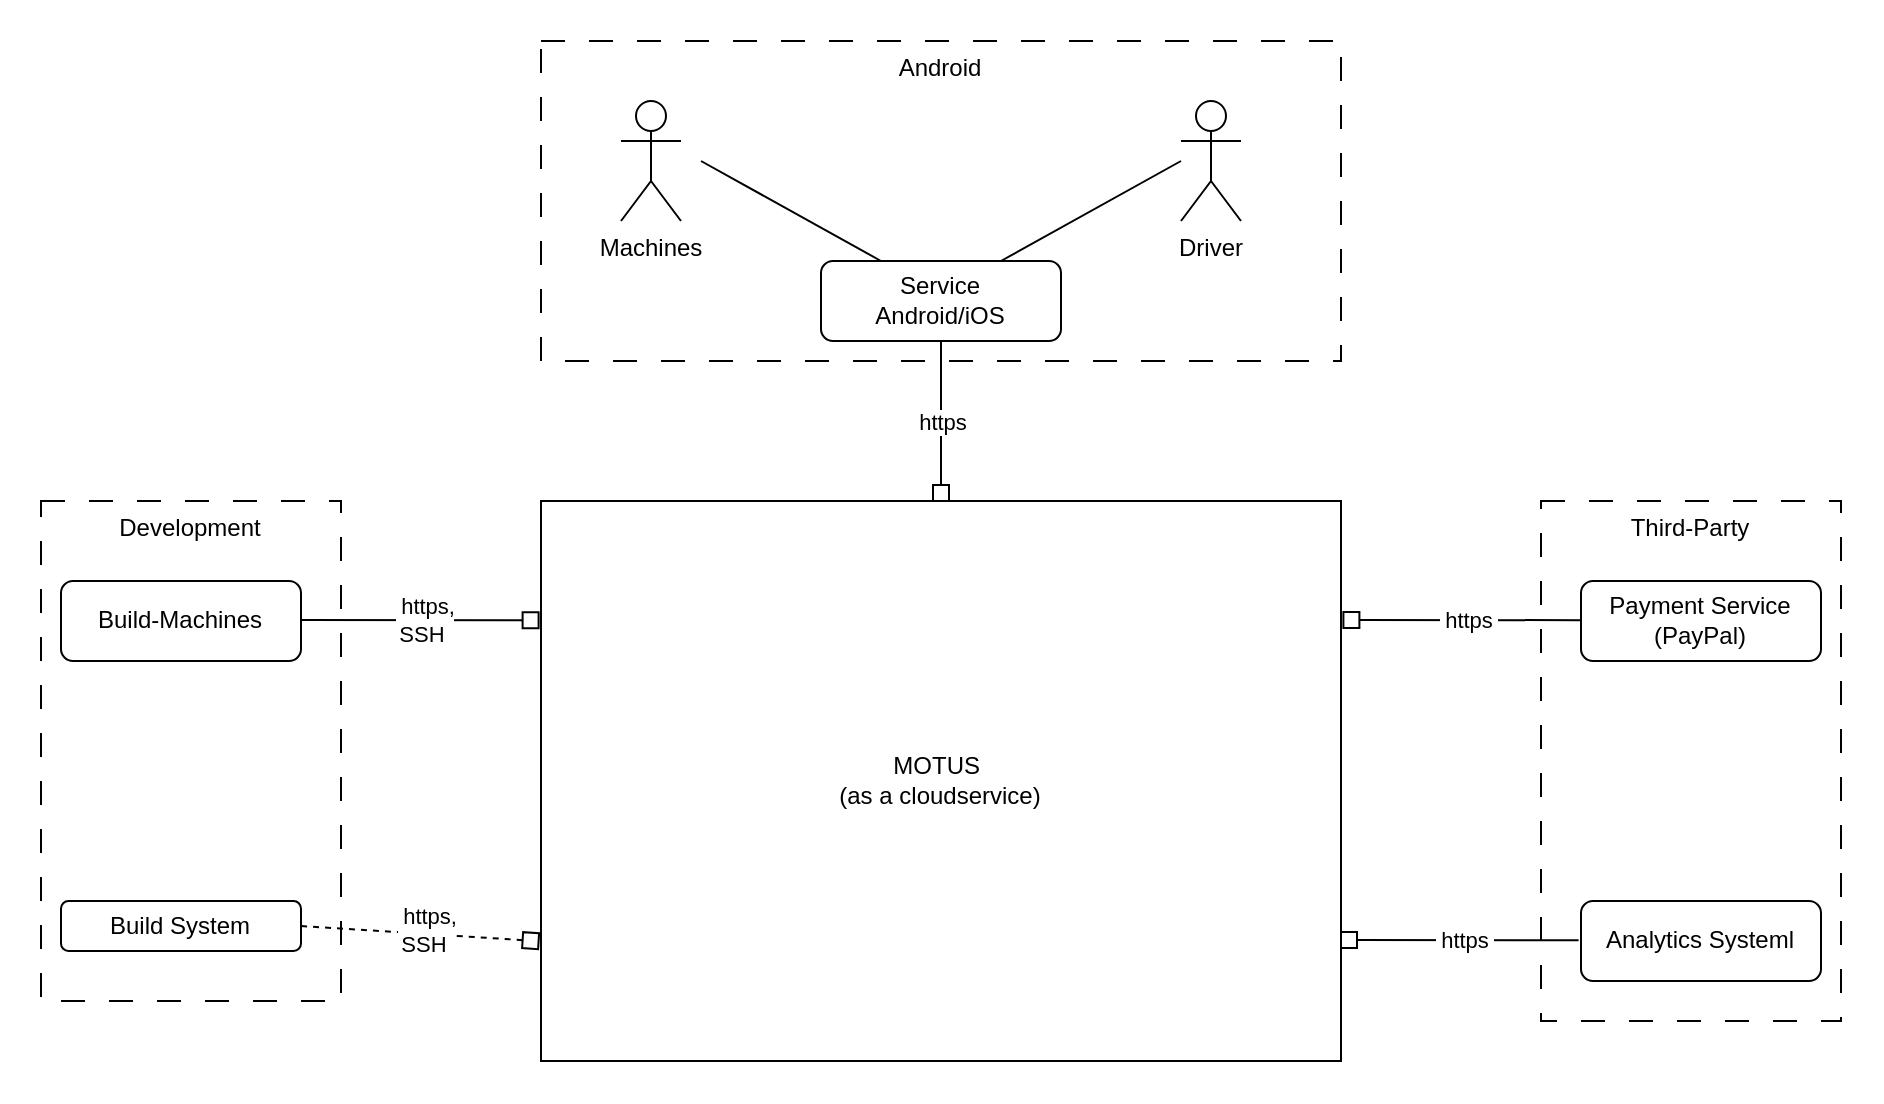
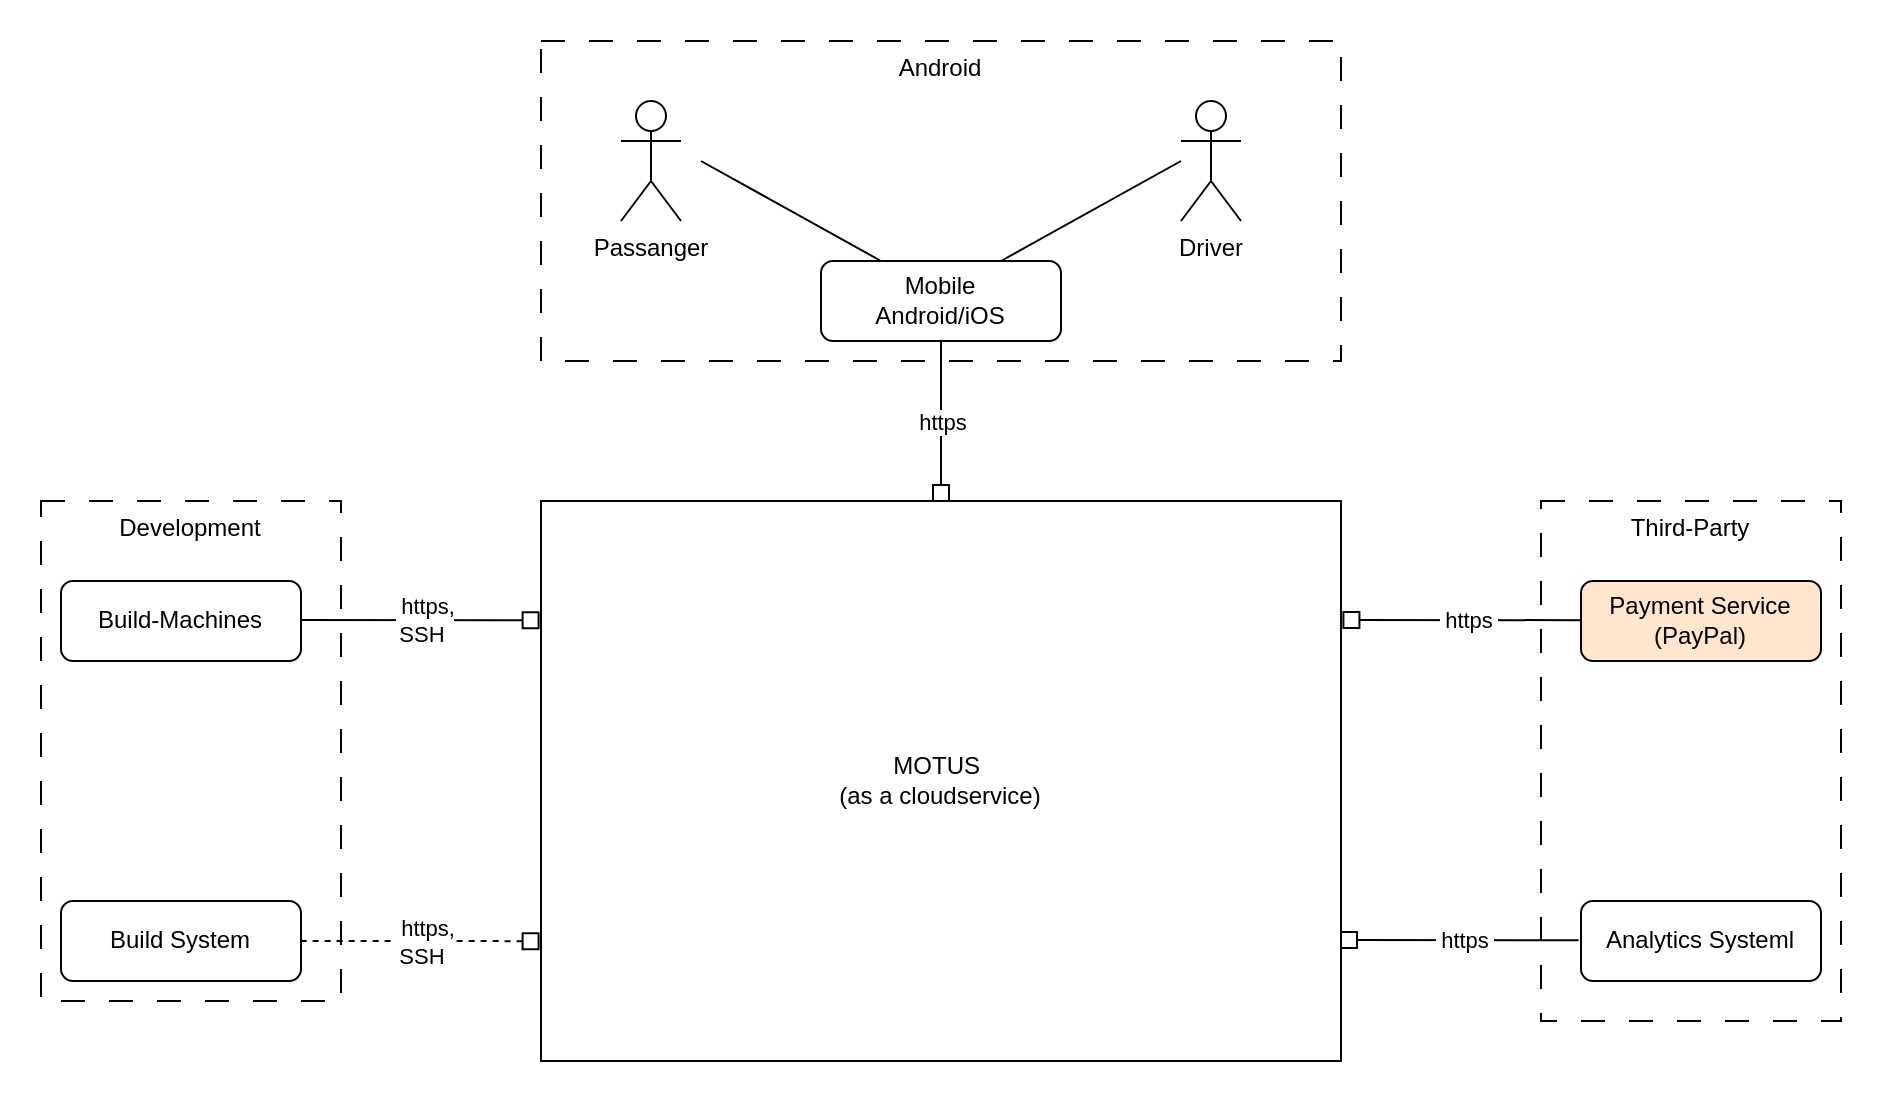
(652, 249) -> (652, 249)
(941, 301) -> (941, 301)
(1701, 621) -> (1701, 621)
(181, 926) -> (181, 941)
